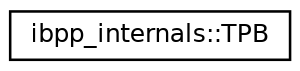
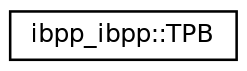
(150, 36) -> (123, 36)
